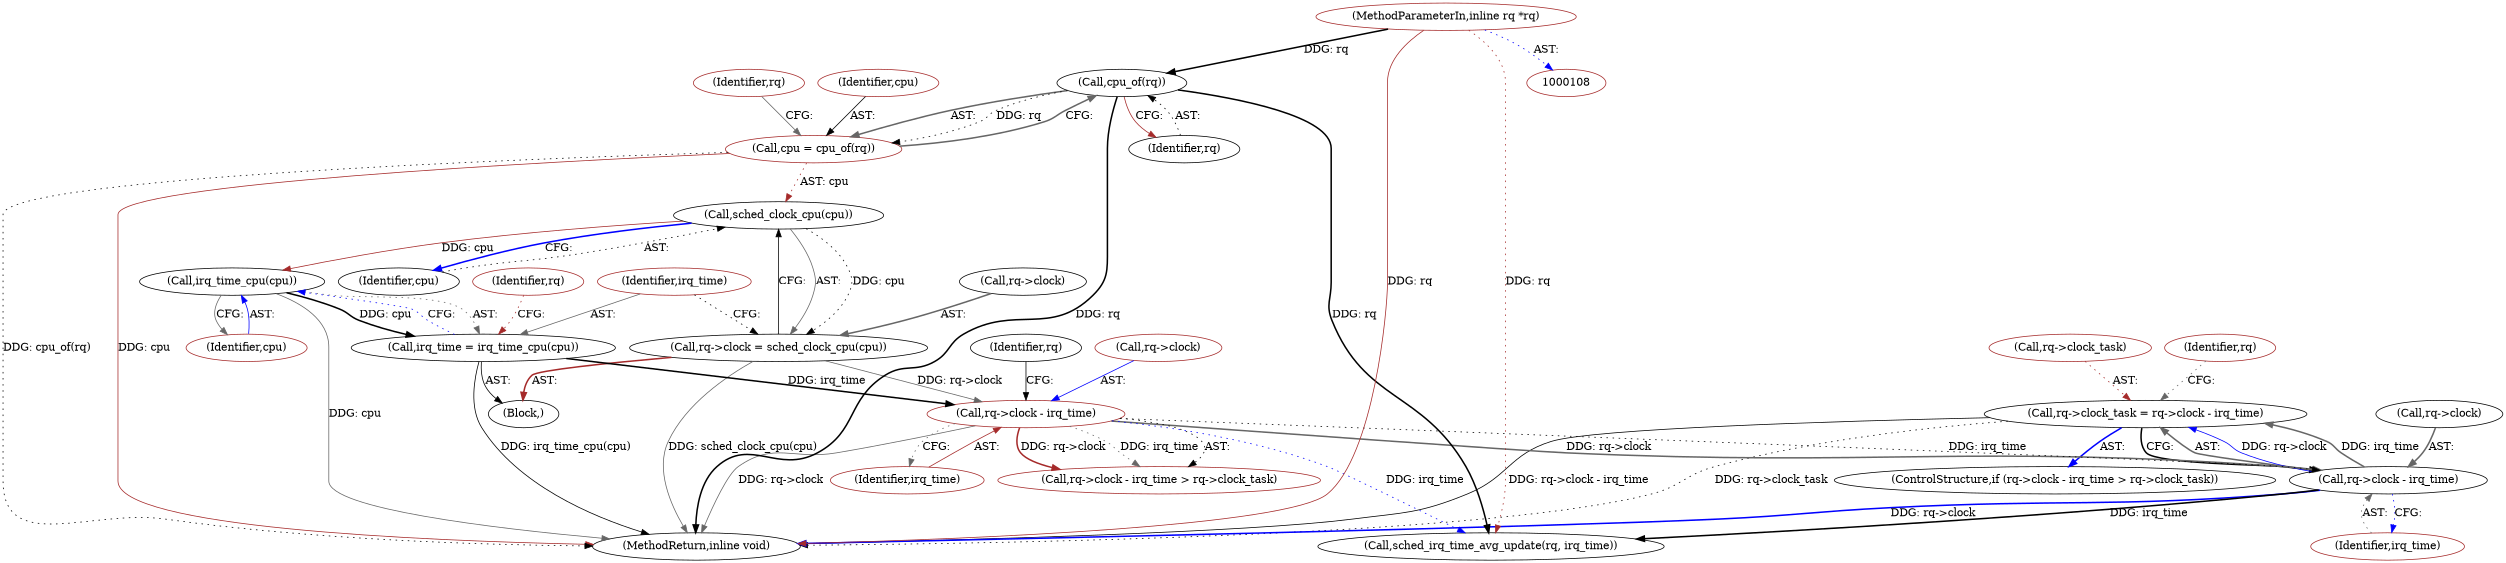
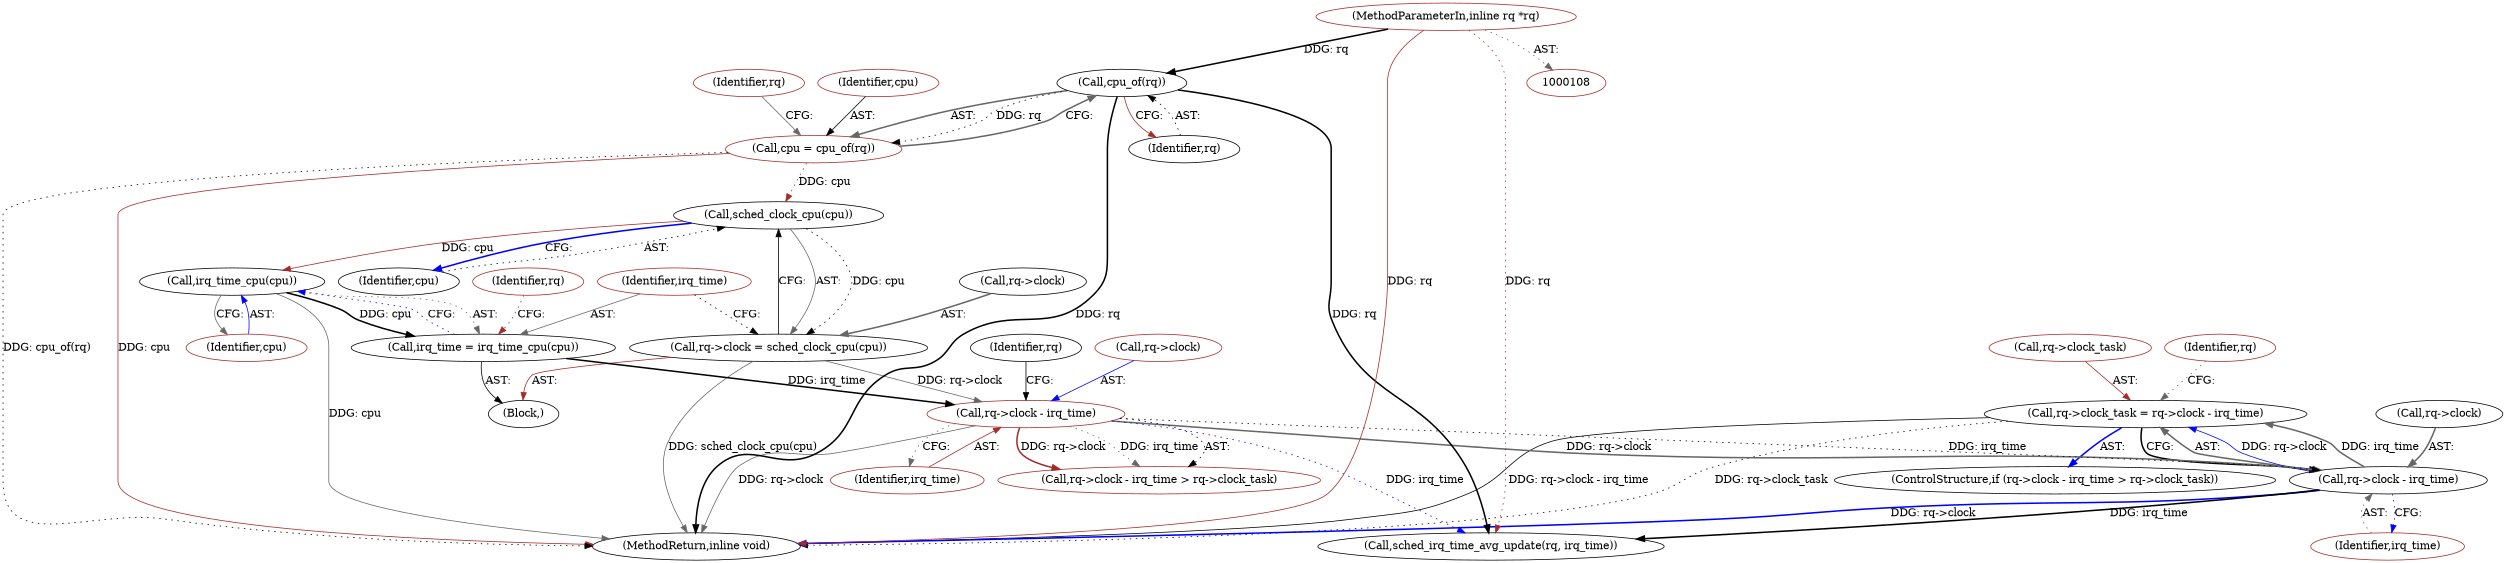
(1517, 45) -> (1517, 45)
(825, 182) -> (825, 182)
(588, 366) -> (588, 366)
(2105, 378) -> (2105, 378)
(525, 474) -> none
